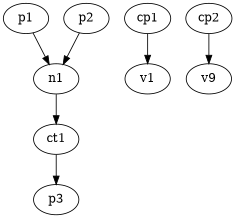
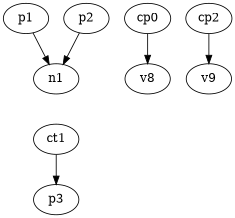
(148, 18) -> (148, 18)
(148, 79) -> (148, 79)
(56, 105) -> none
